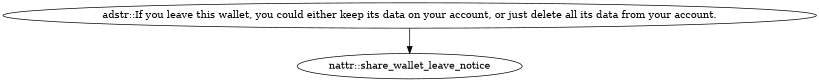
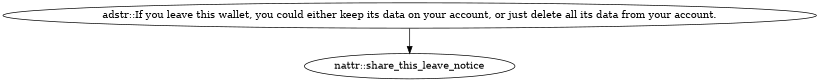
(410, 66) -> (410, 66)
